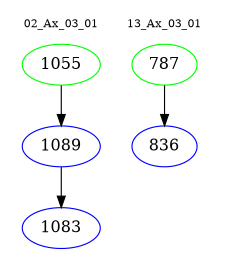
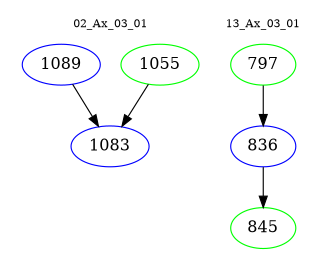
(165, 65) -> (263, 65)
(61, 100) -> (138, 100)
none -> (263, 228)
